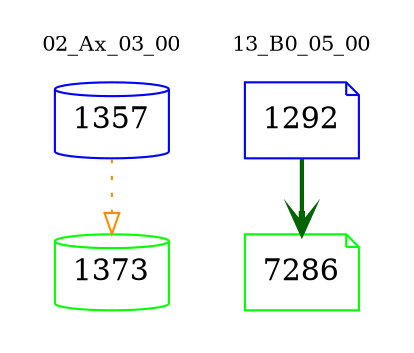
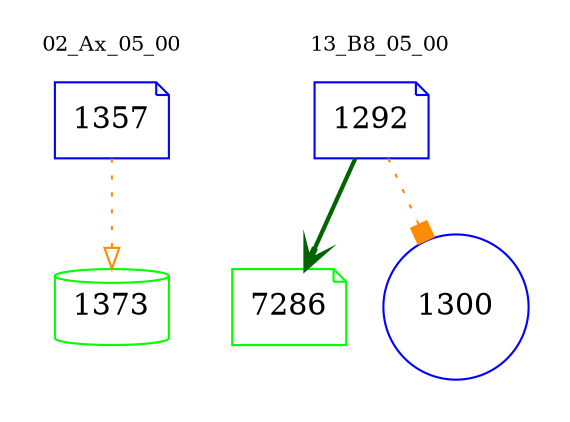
(112, 45) -> (112, 45)
(302, 45) -> (380, 45)
(112, 120) -> (112, 120)
none -> (456, 307)
